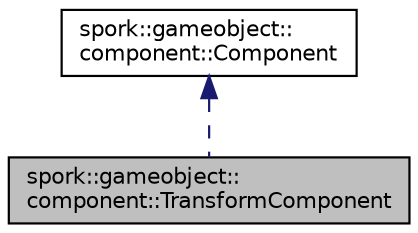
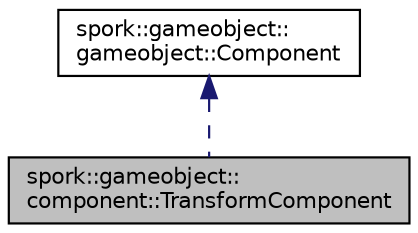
(209, 43) -> (209, 43)
